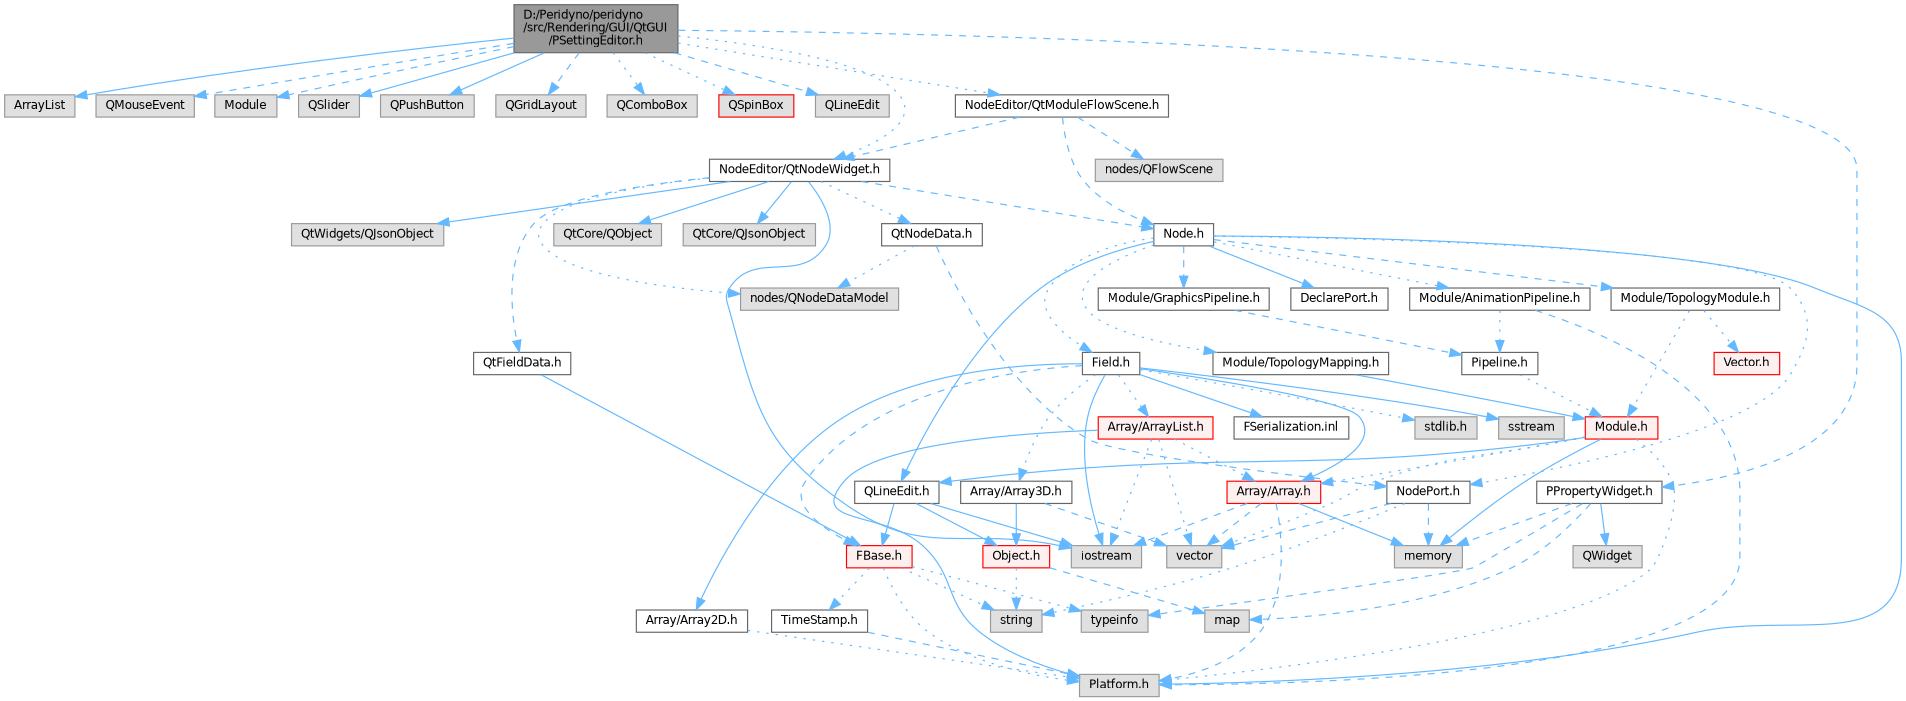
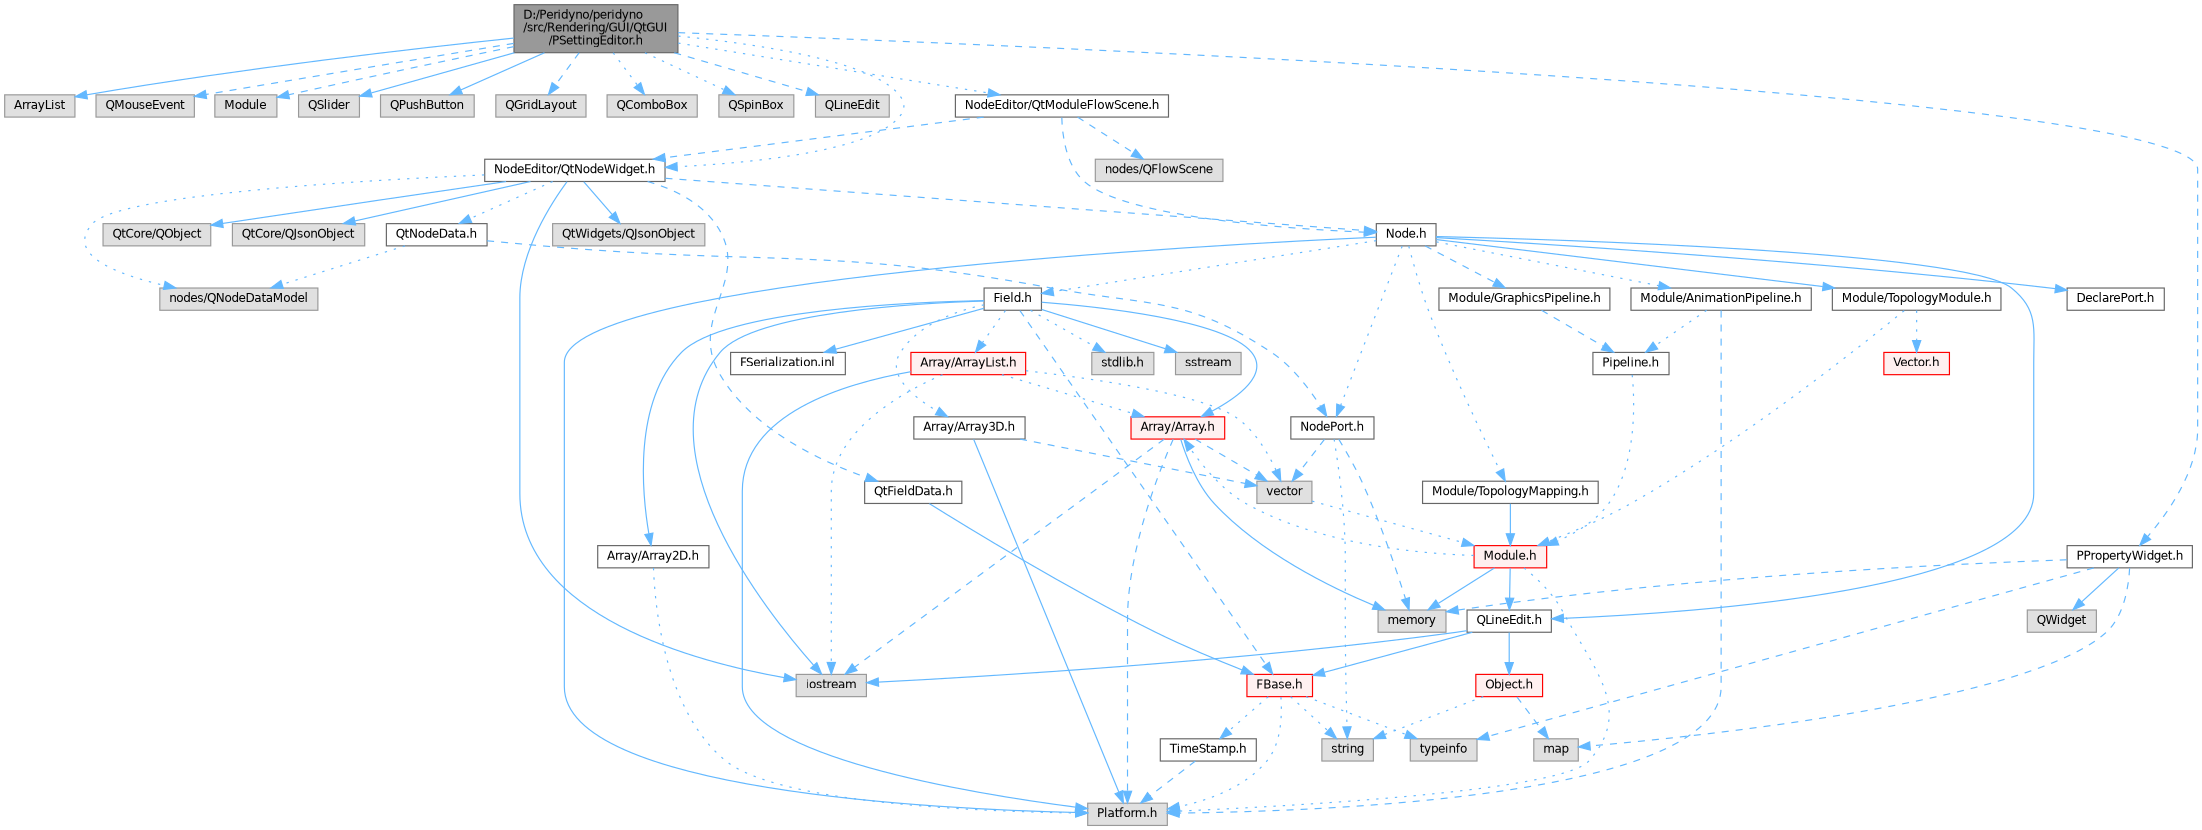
(756, 106) -> (756, 106)
(1408, 263) -> (1629, 263)
(1352, 492) -> (1387, 522)
(1016, 519) -> (1046, 616)
